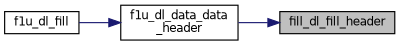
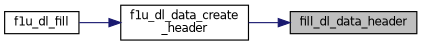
(179, 23) -> (185, 23)
(337, 23) -> (354, 23)
